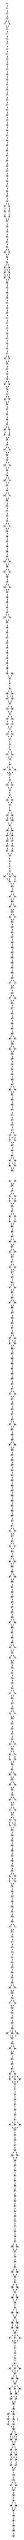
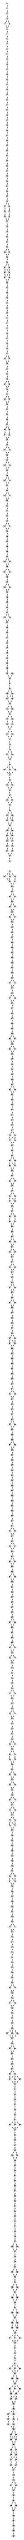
(10, 866) -> none
none -> (12, 1176)
(15, 2391) -> (13, 2391)
